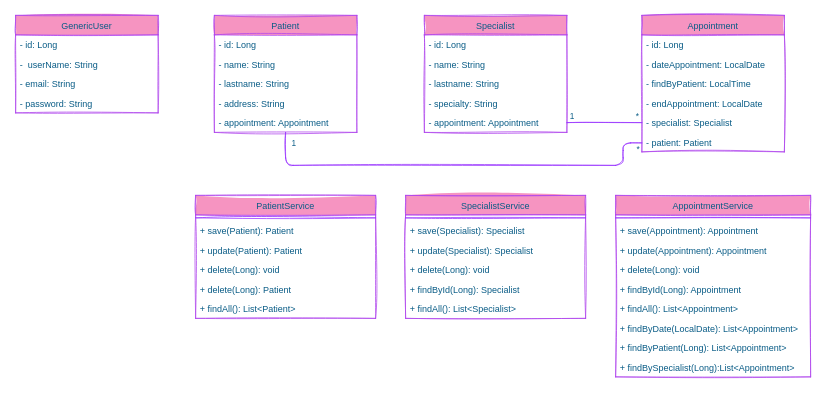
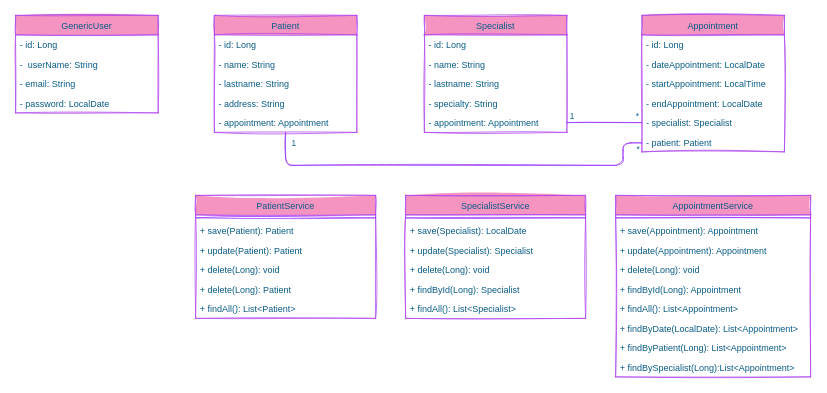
(703, 84) -> (712, 84)
(60, 104) -> (68, 104)
(475, 231) -> (474, 231)
